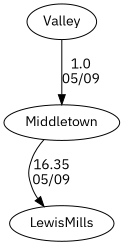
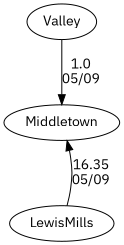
(29, 168) -> (72, 178)
